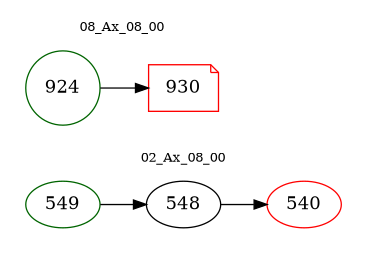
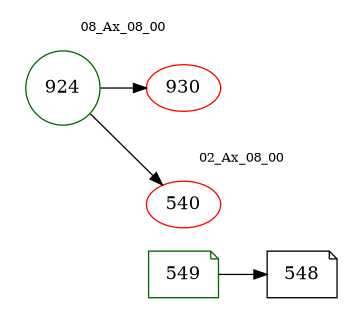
(184, 88) -> (184, 88)
(63, 205) -> (184, 274)
(184, 205) -> (302, 274)
(237, 205) -> (122, 145)
